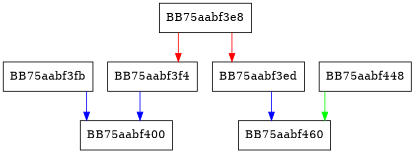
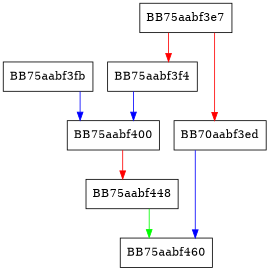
(205, 18) -> (186, 18)
(258, 77) -> (220, 135)
none -> (123, 161)
